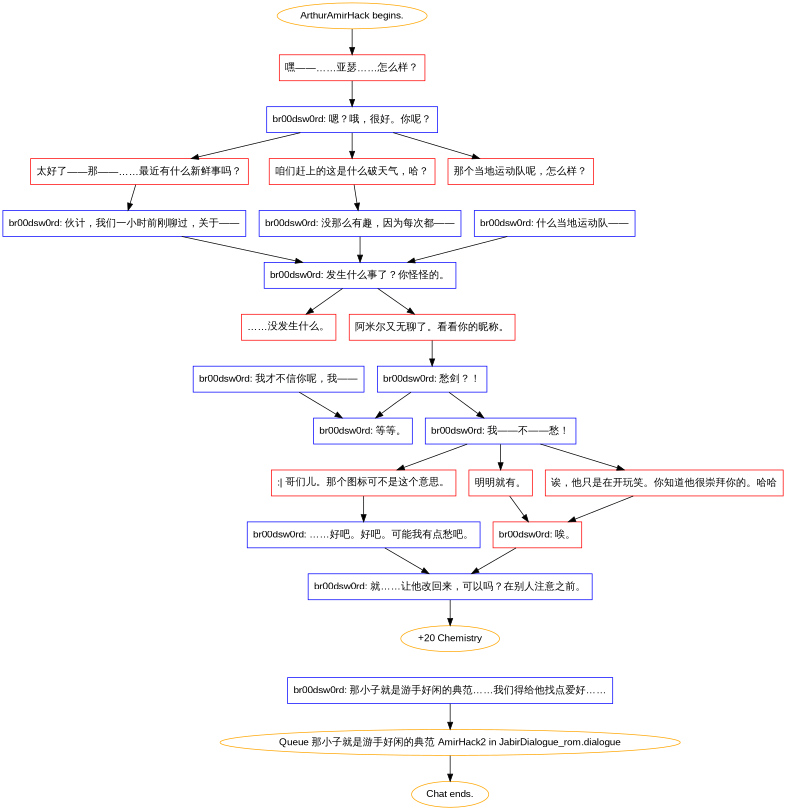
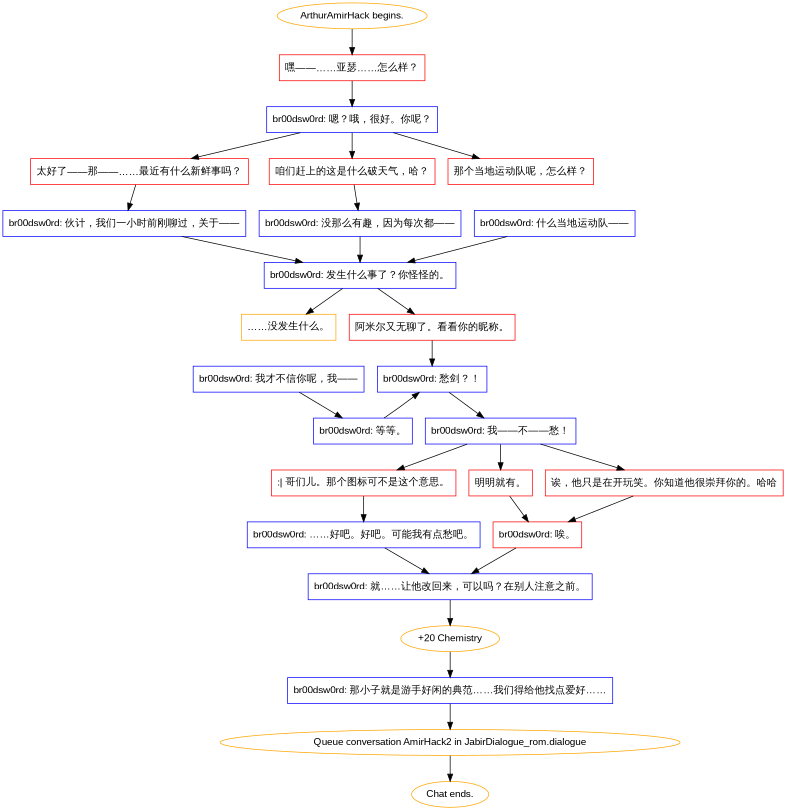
(289, 327) -> (289, 327)
(396, 403) -> (399, 408)
none -> (450, 661)
(450, 742) -> (450, 742)
